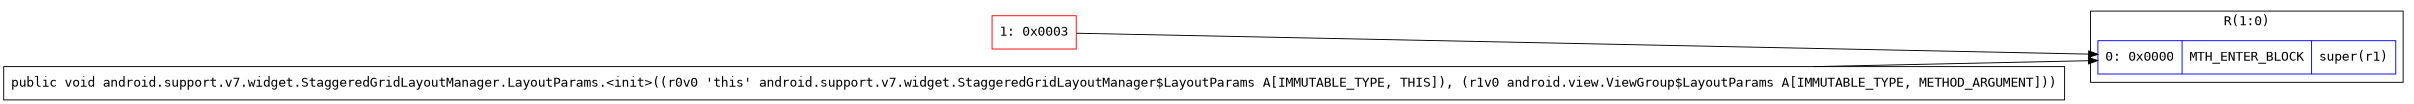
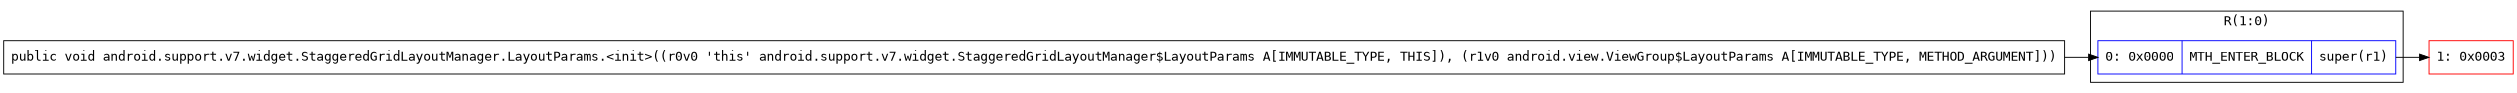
(1582, 44) -> (2409, 57)
